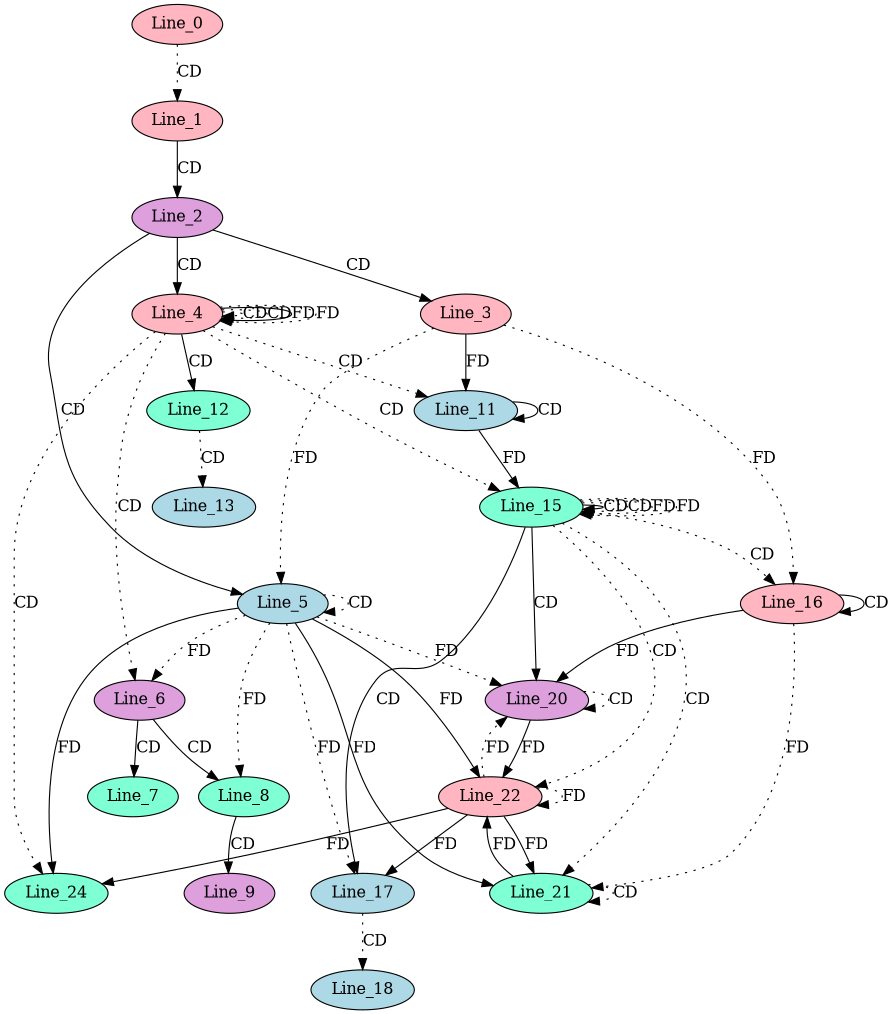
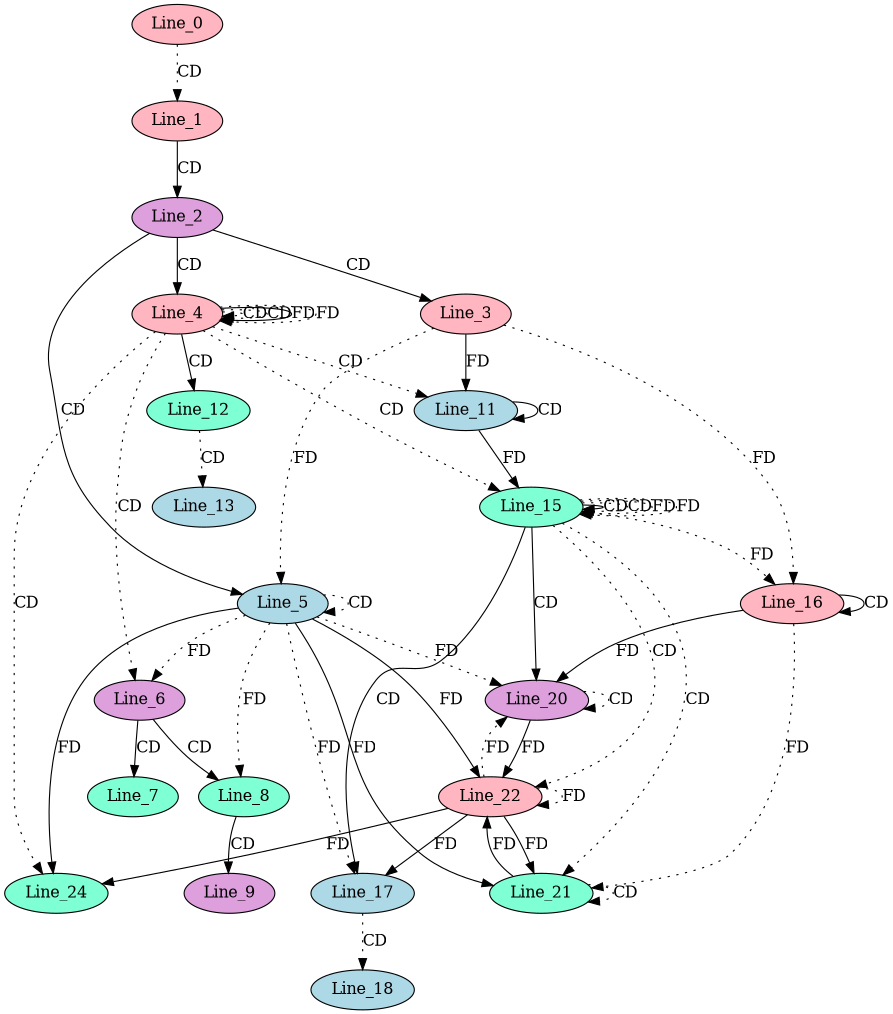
(762, 555) -> (762, 555)
